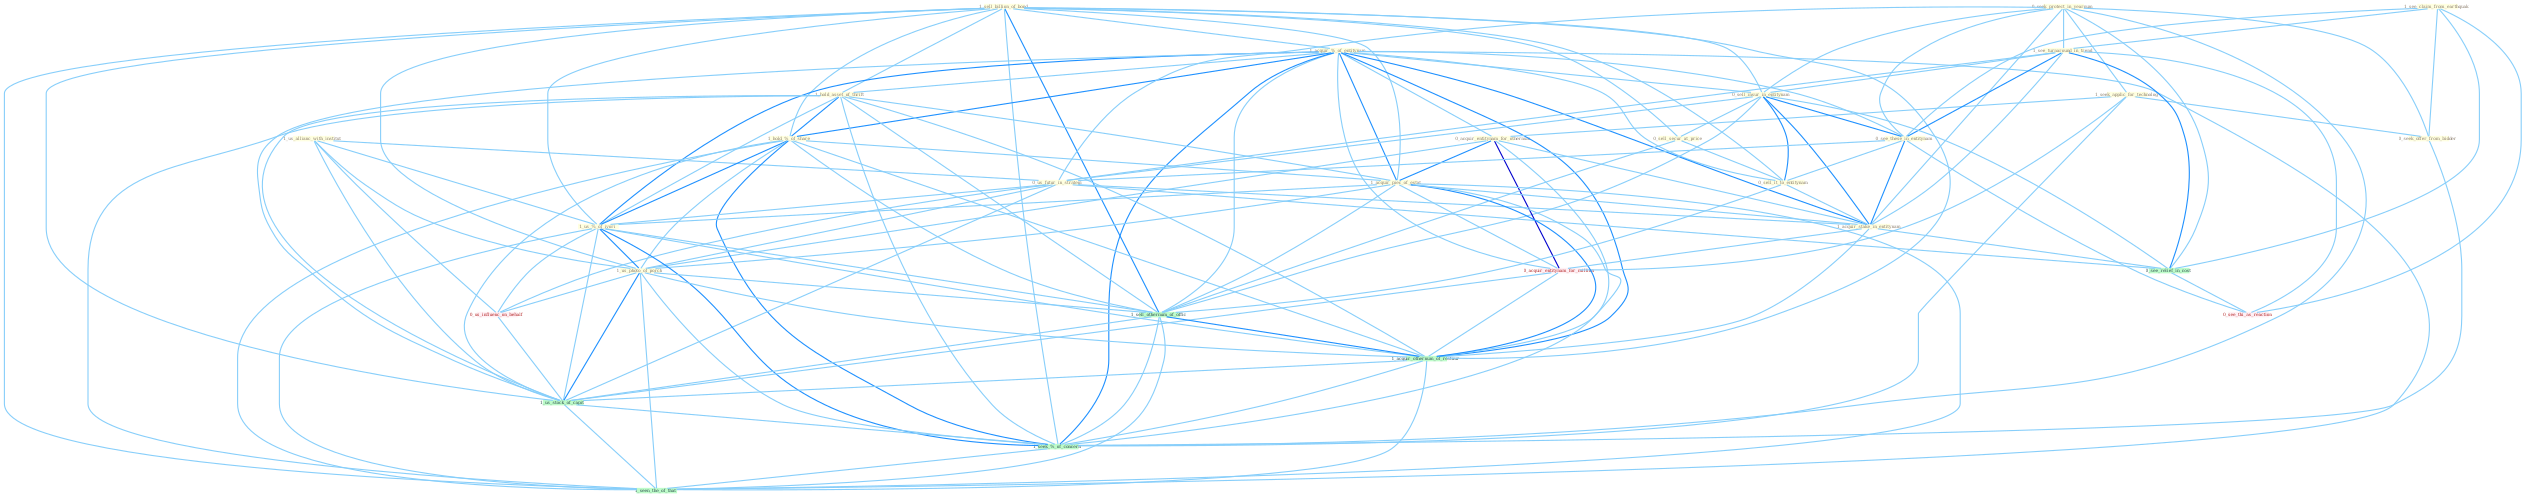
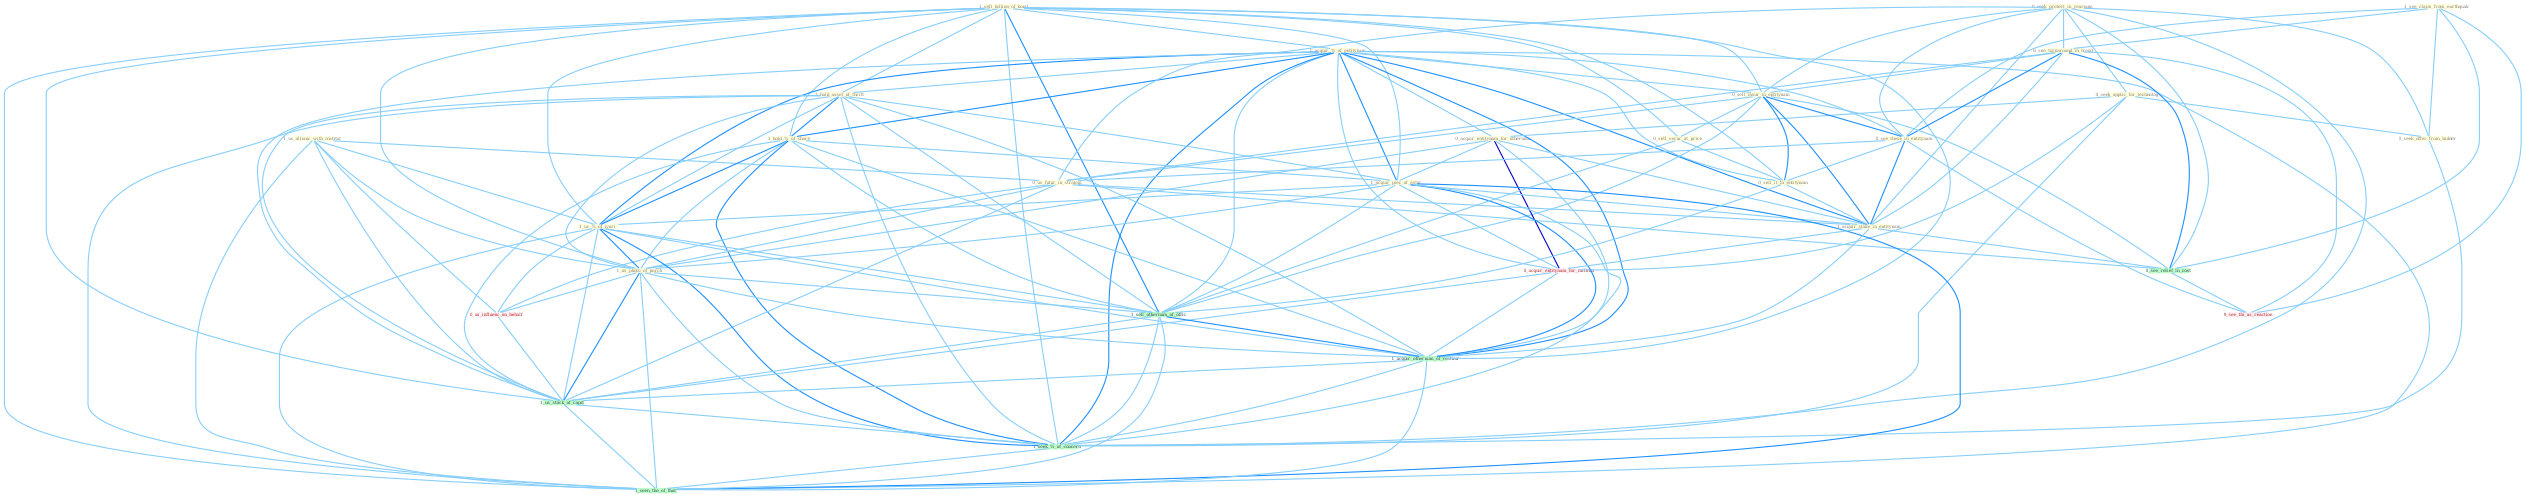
(2064, 51) -> (2064, 51)
(2127, 95) -> (2127, 95)
none -> (654, 150)
(1459, 155) -> (1459, 155)
(828, 205) -> none
(273, 302) -> (259, 446)
(2248, 315) -> (2248, 315)
(1657, 455) -> (1657, 455)
